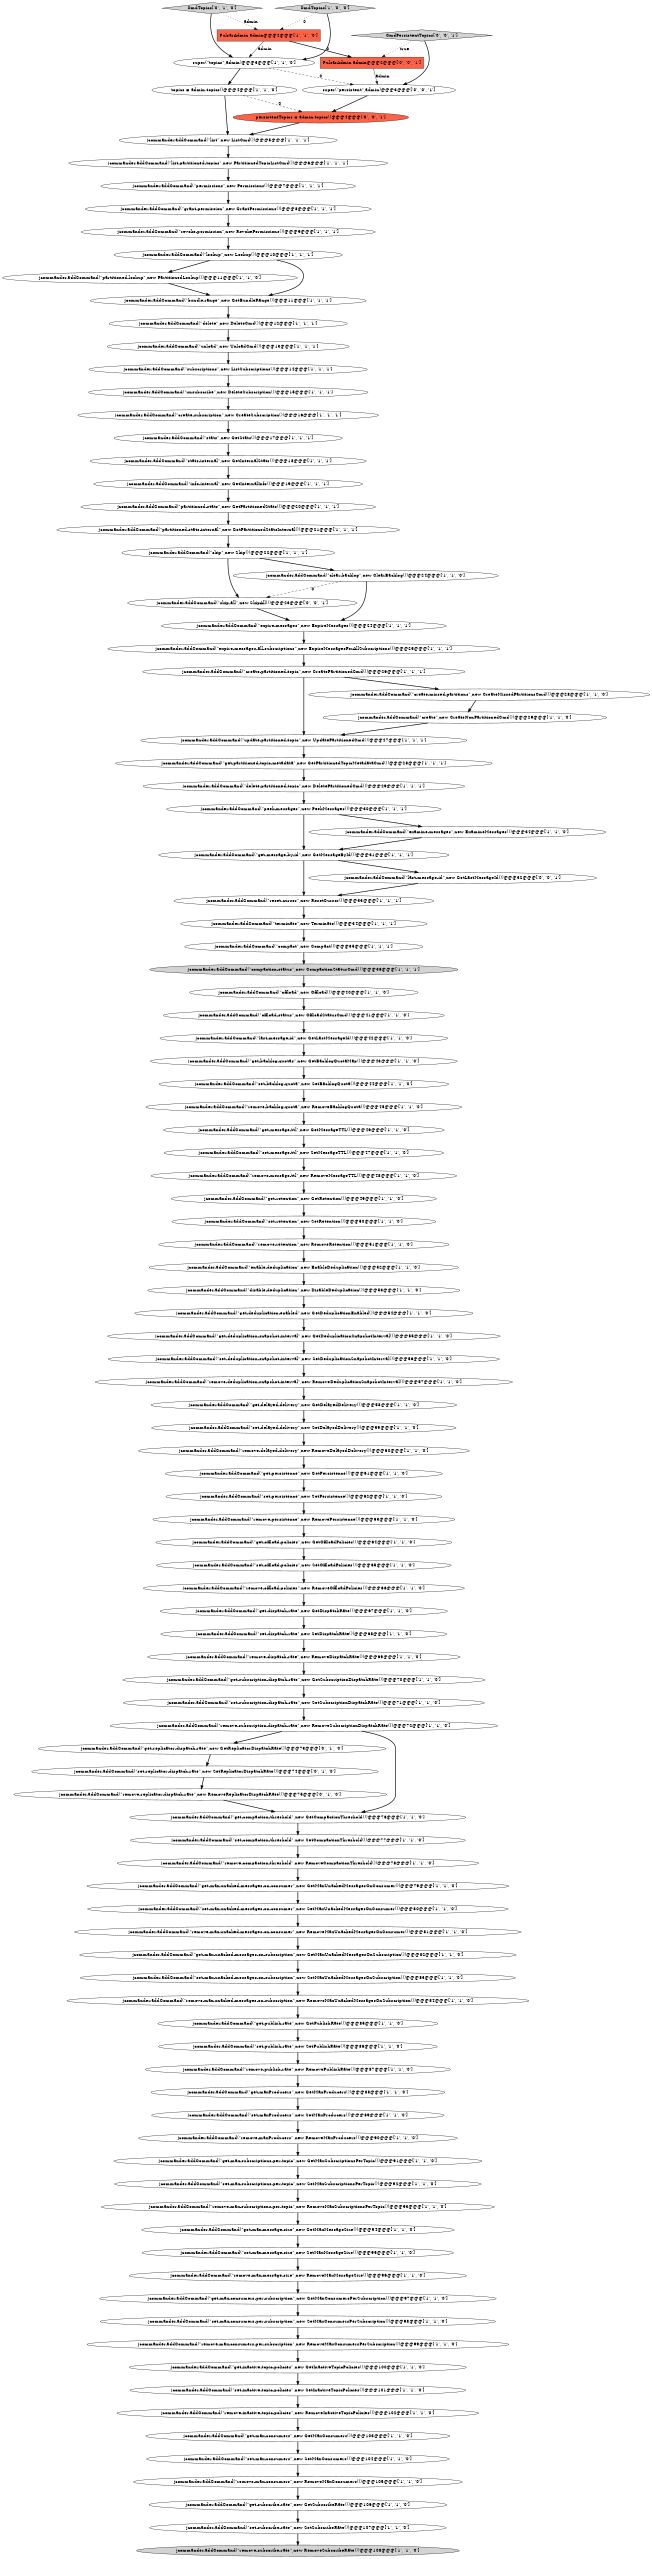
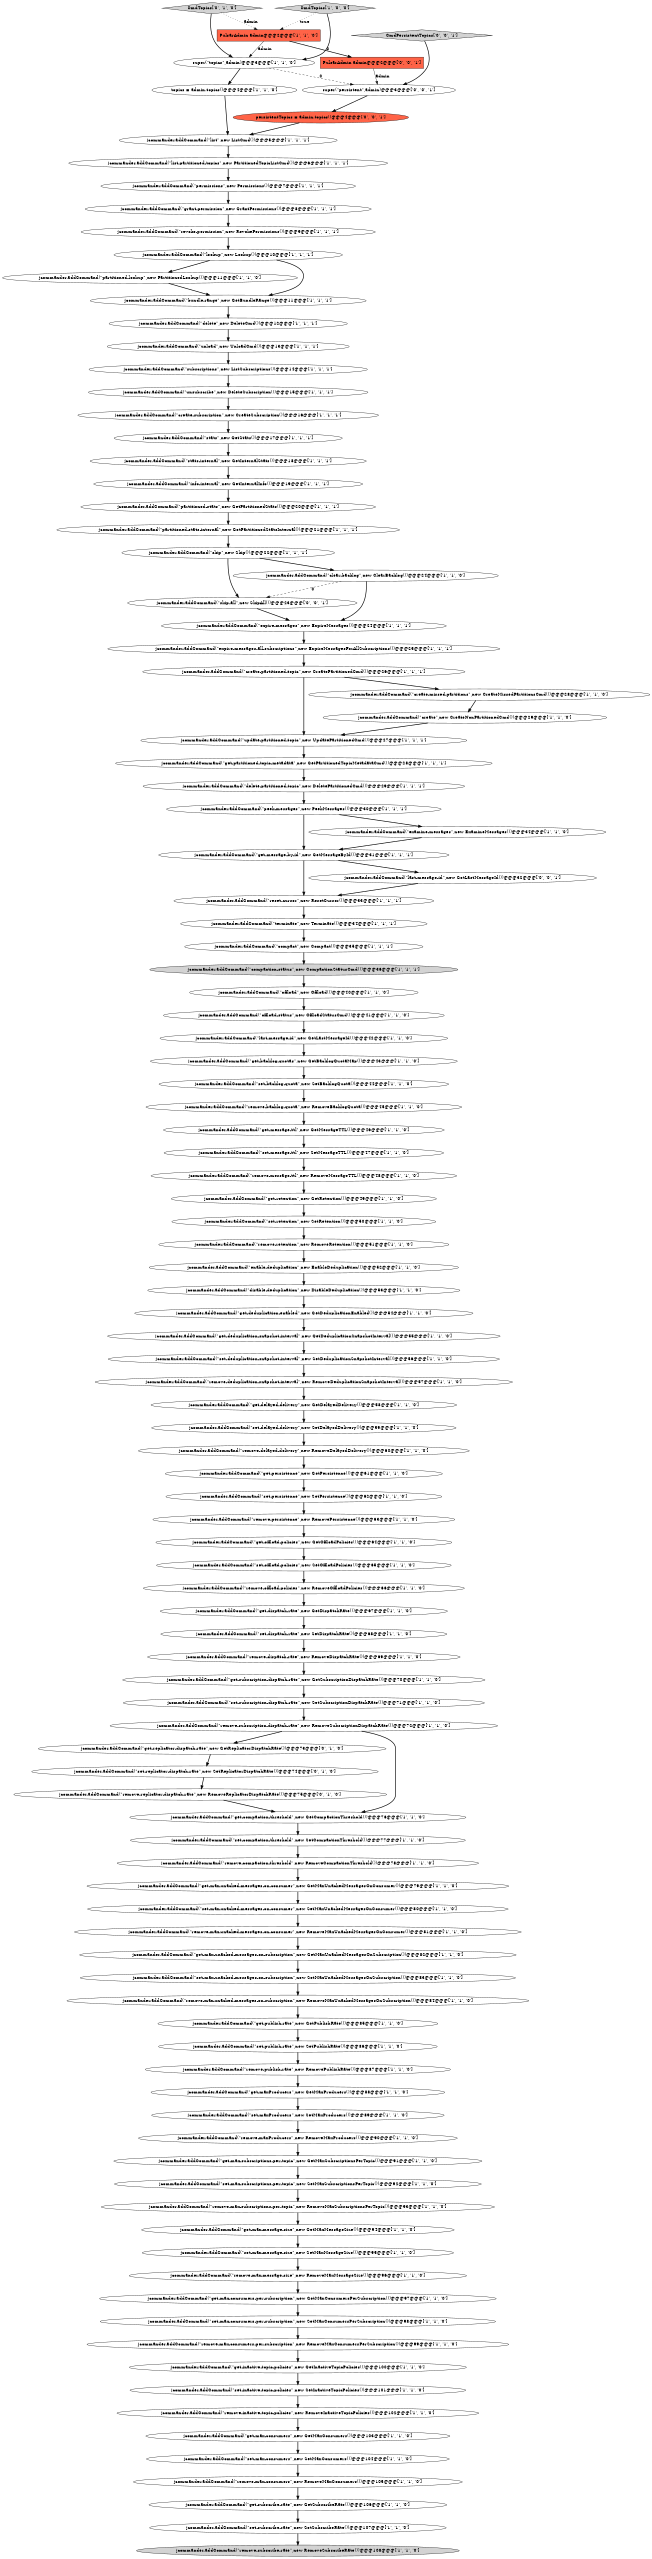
(305, 22) -> (305, 22)
(399, 48) -> none
(271, 103) -> none
